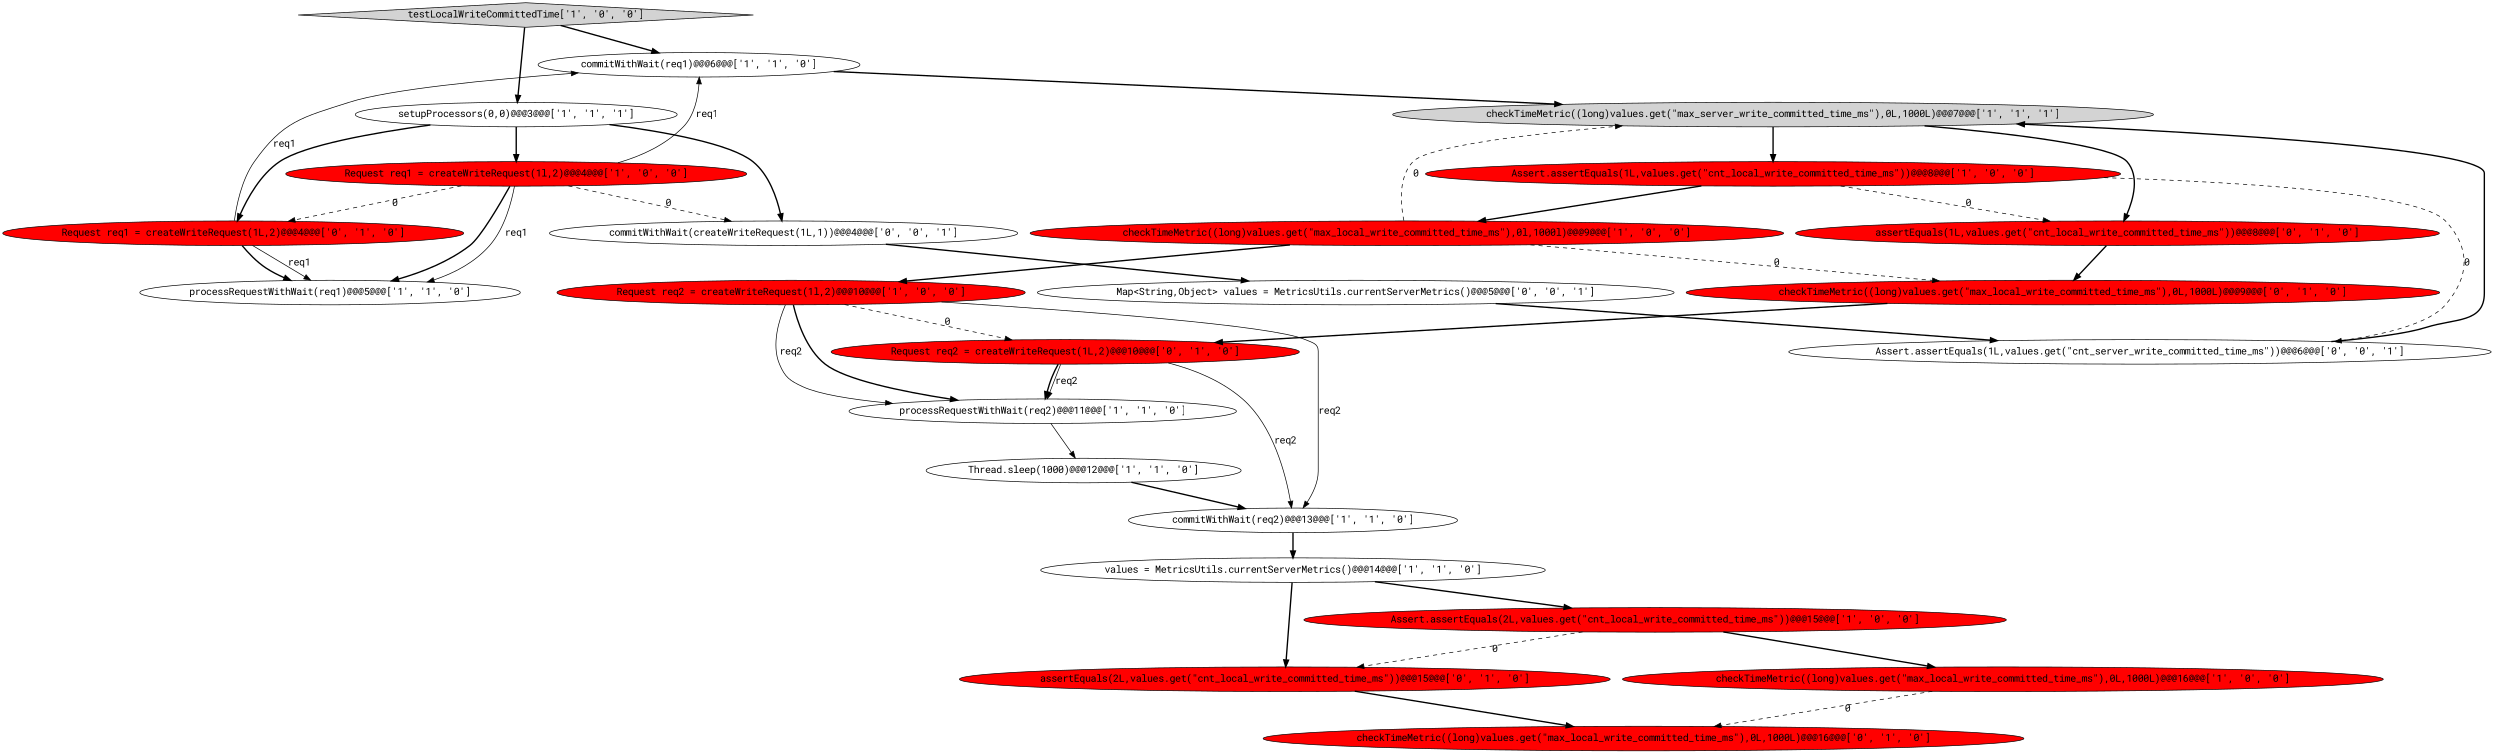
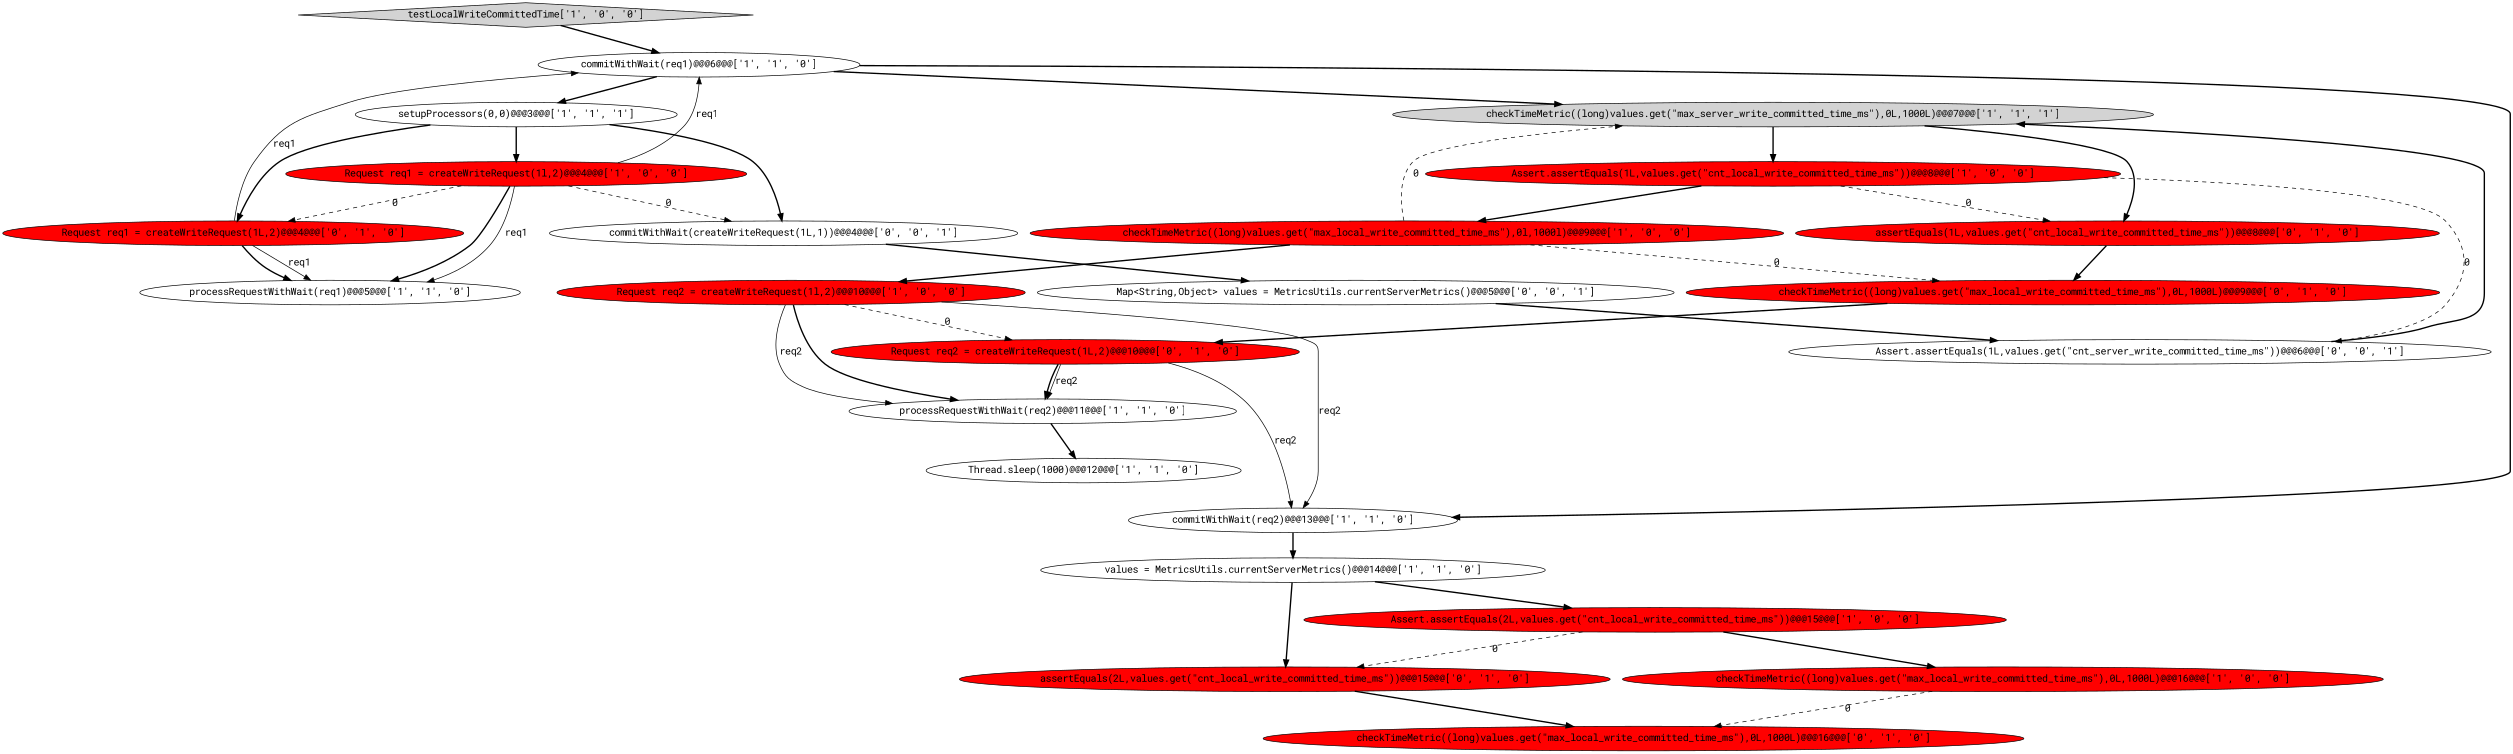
(521, 61) -> (611, 89)
(1061, 438) -> (1061, 438)
(1185, 495) -> (2391, 95)
